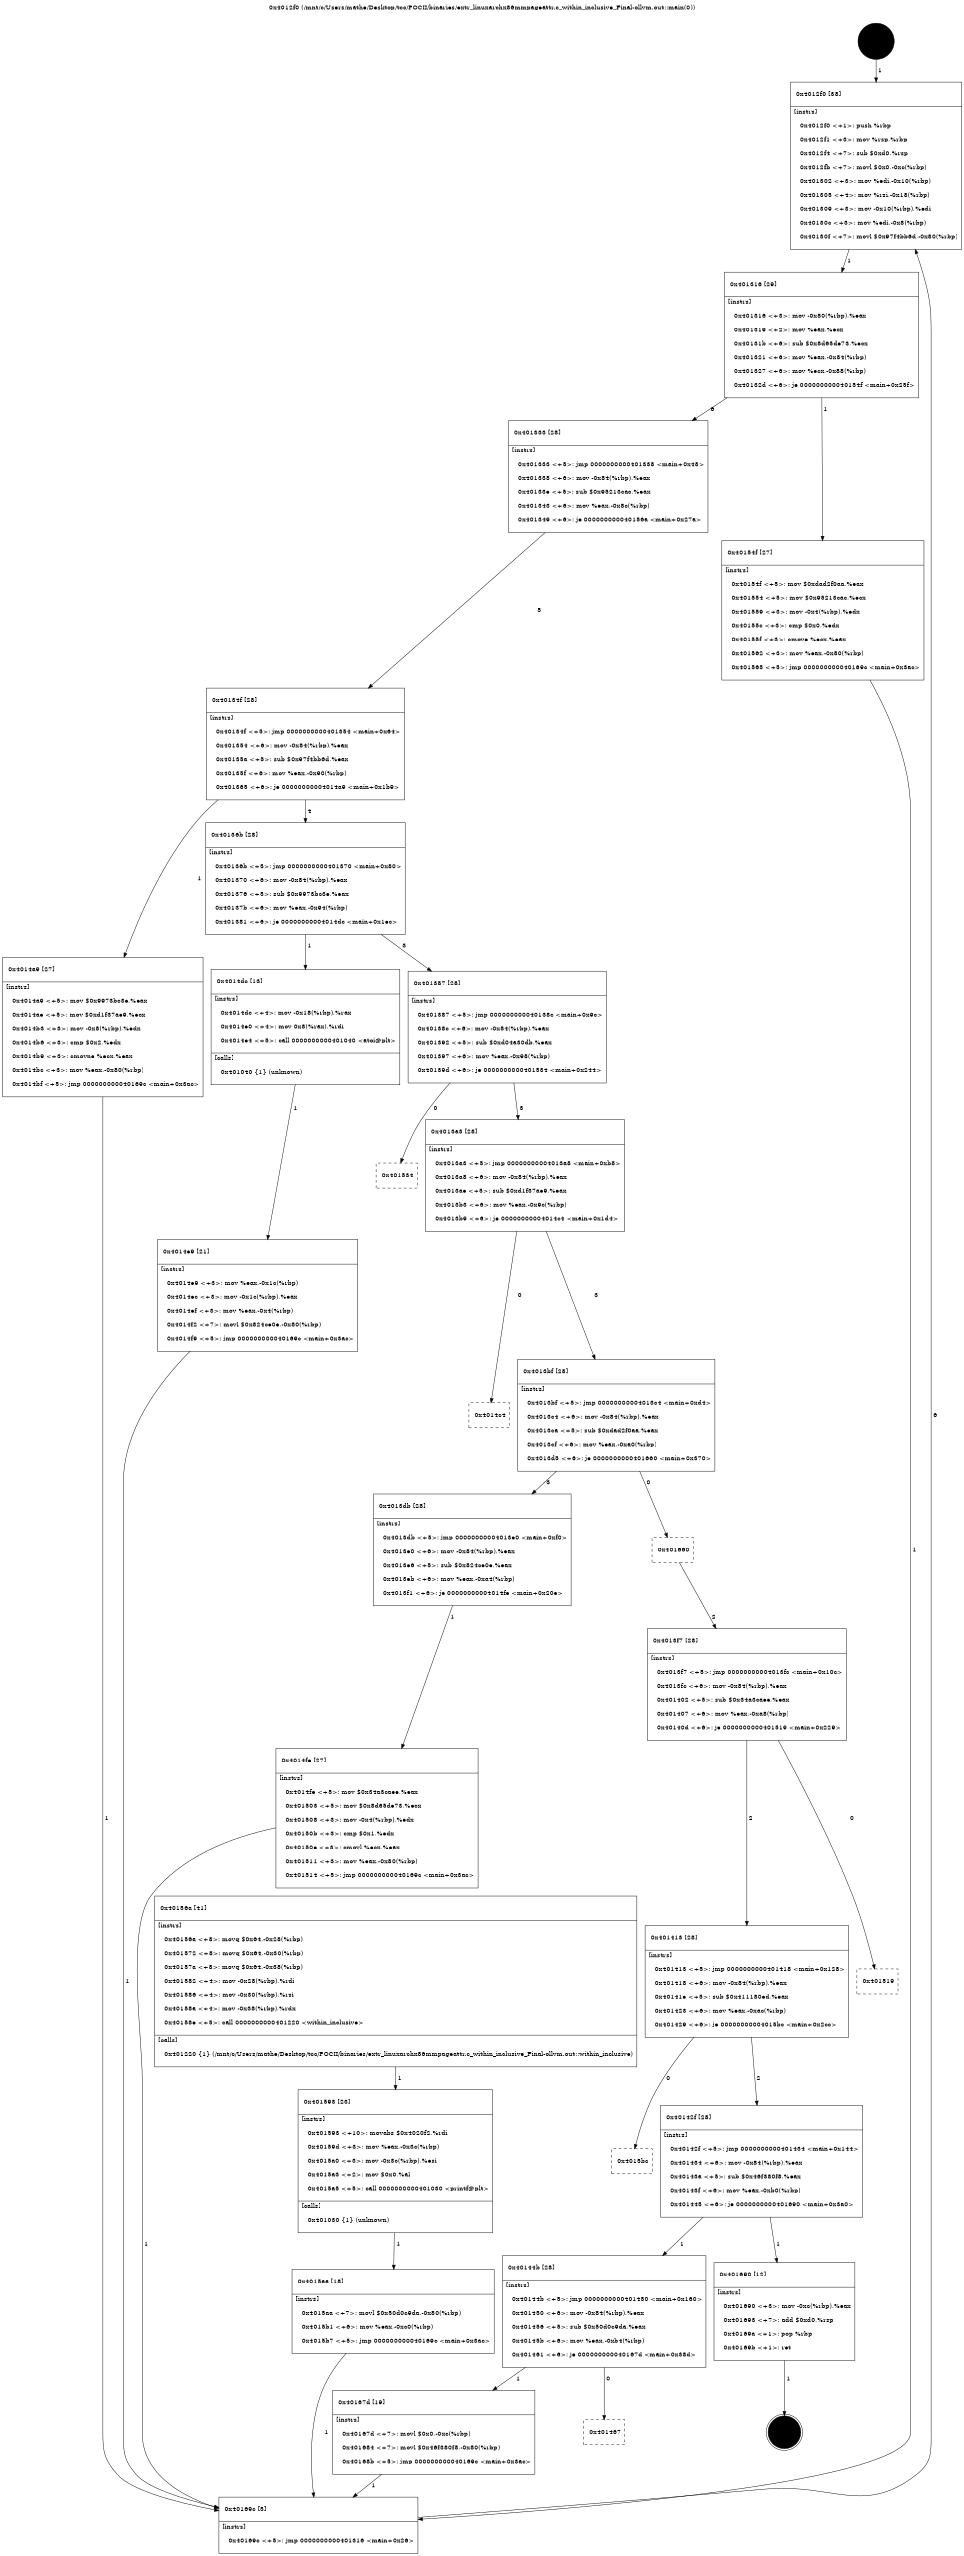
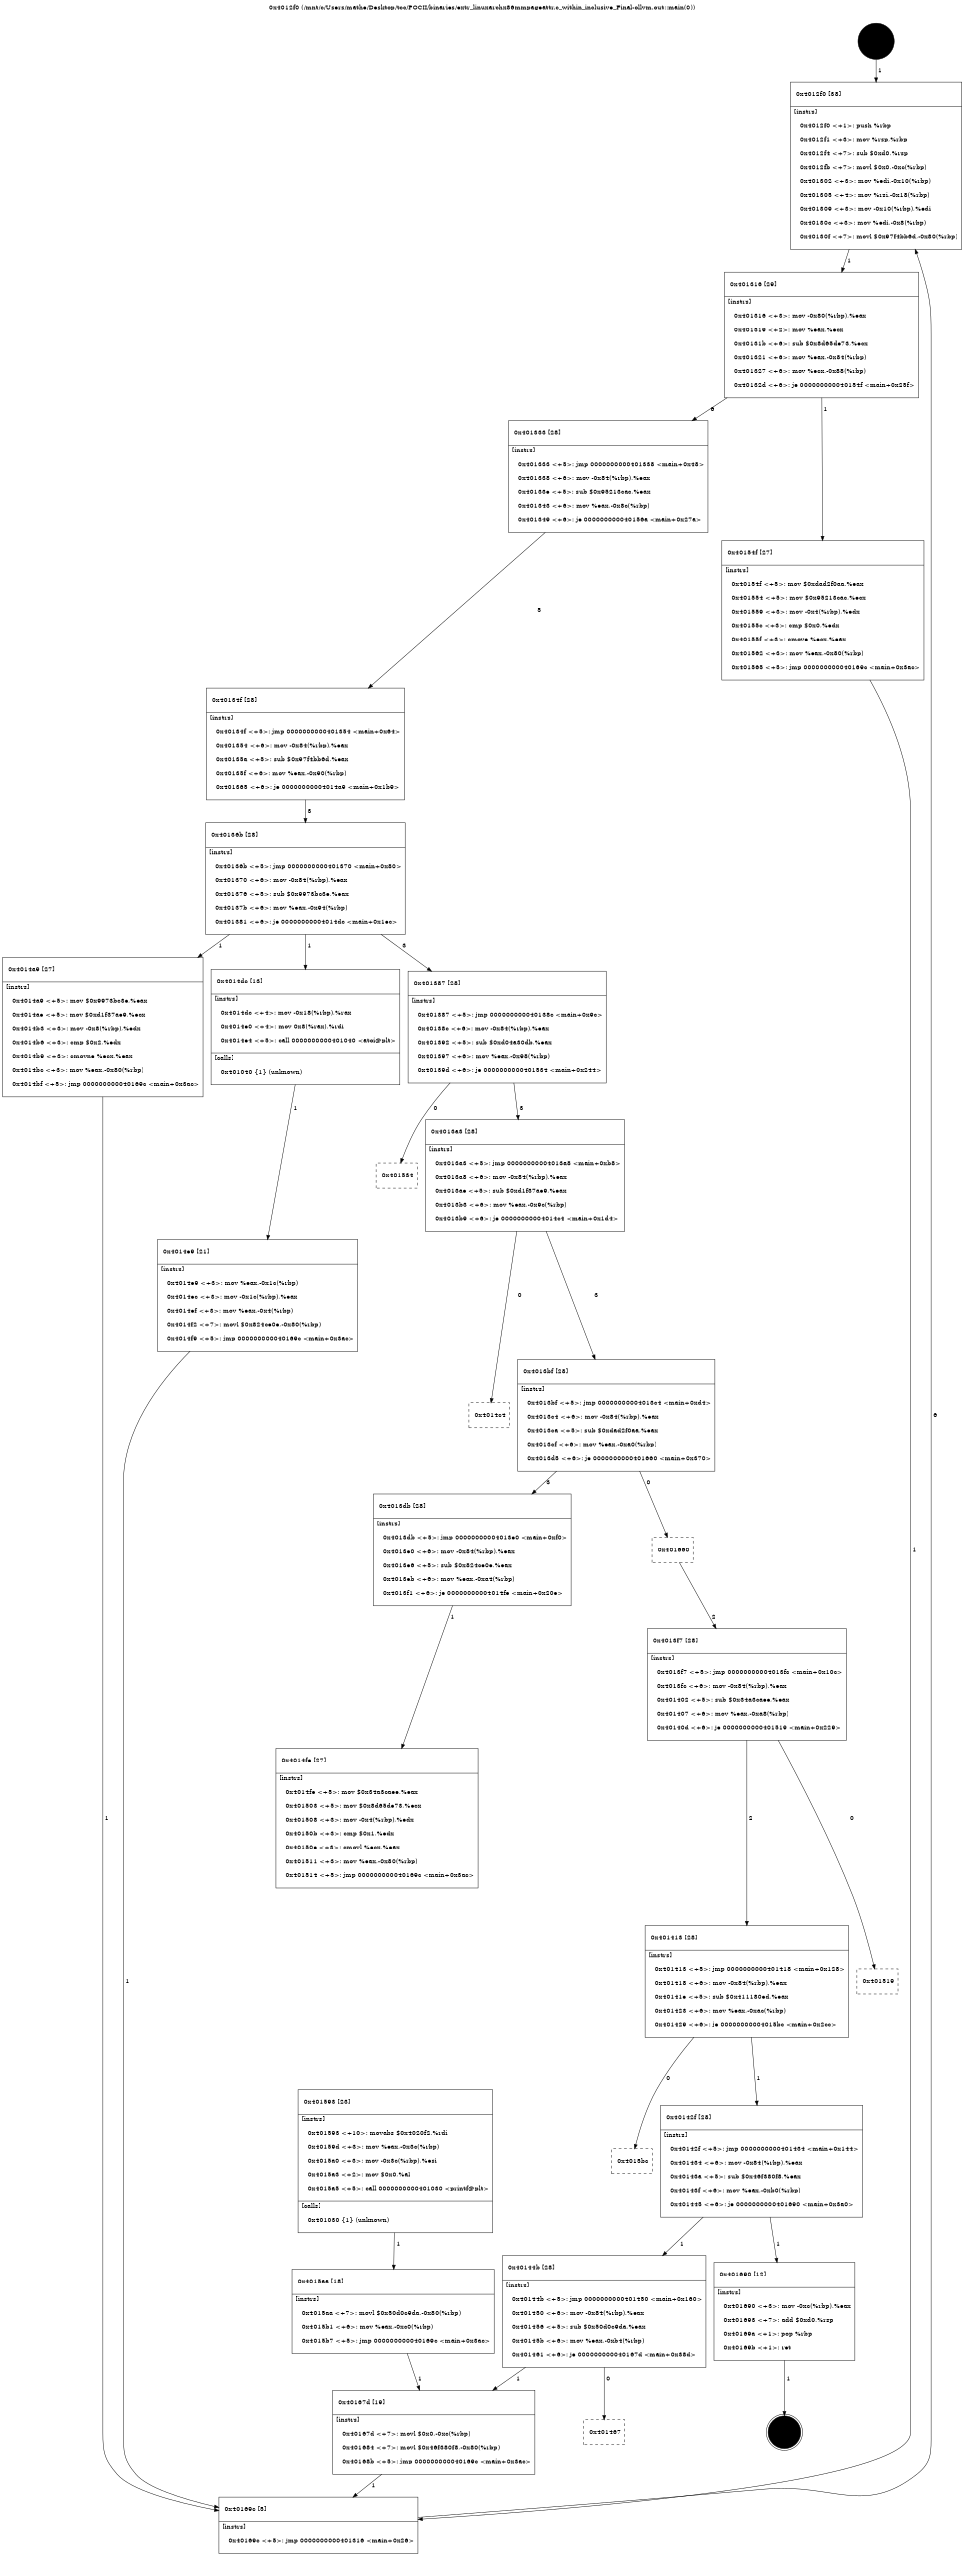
(309, 811) -> (309, 811)
(163, 871) -> (215, 945)
(396, 1981) -> none
(758, 2078) -> (758, 2078)
(142, 2146) -> none
(315, 2419) -> (413, 2370)
